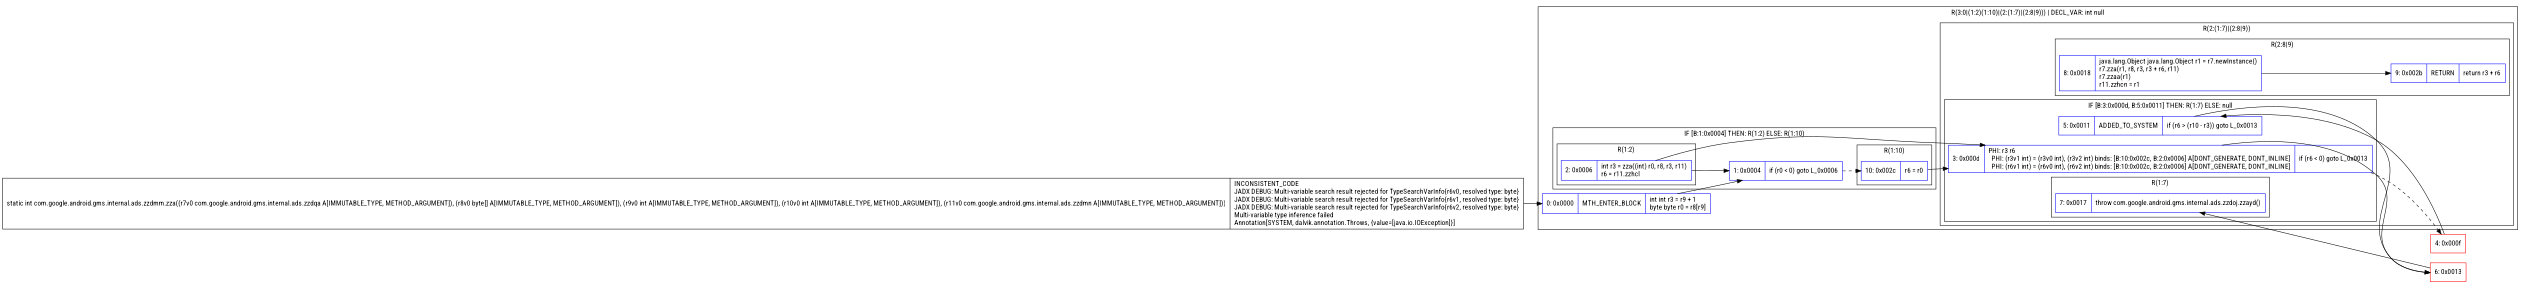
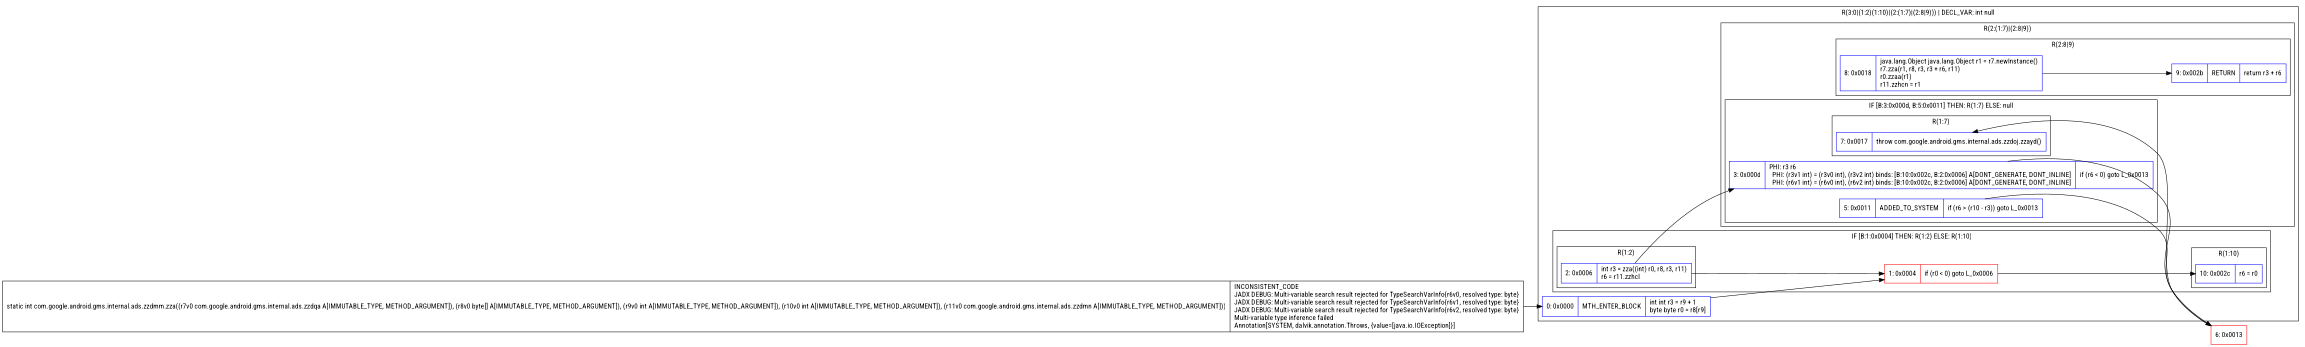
(2115, 77) -> (1896, 77)
(1935, 169) -> none
(1786, 171) -> (1941, 274)
(1849, 171) -> (2094, 274)
(2448, 244) -> none
